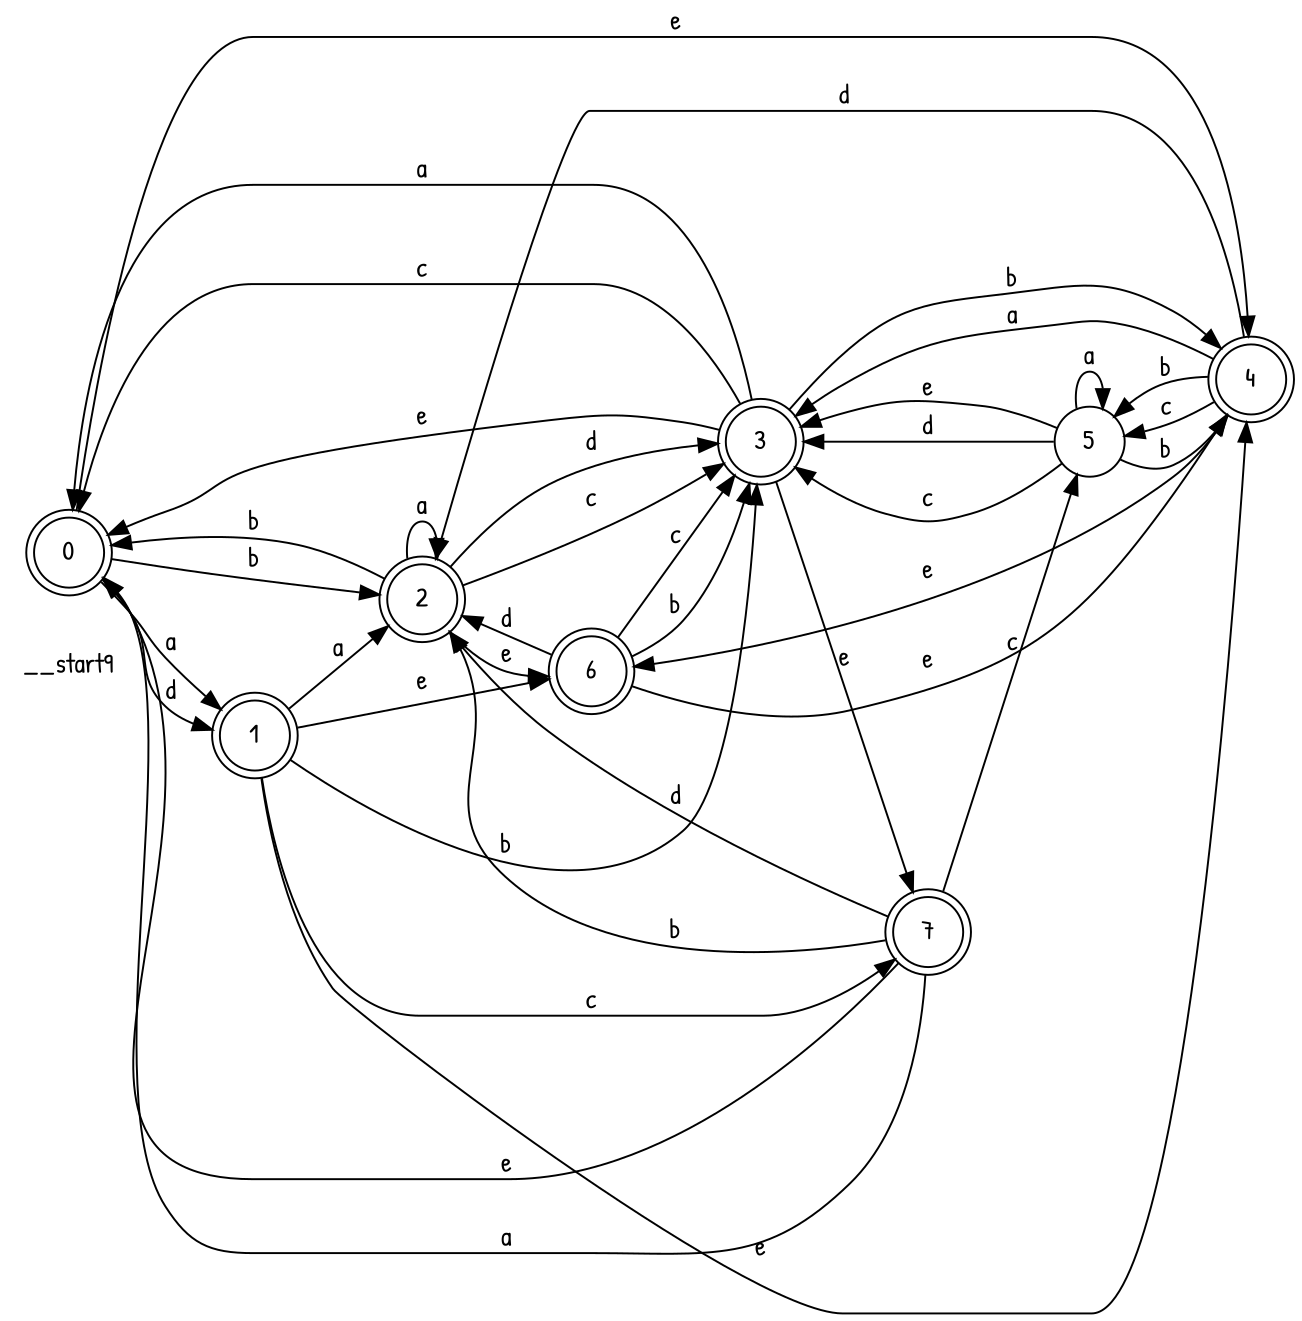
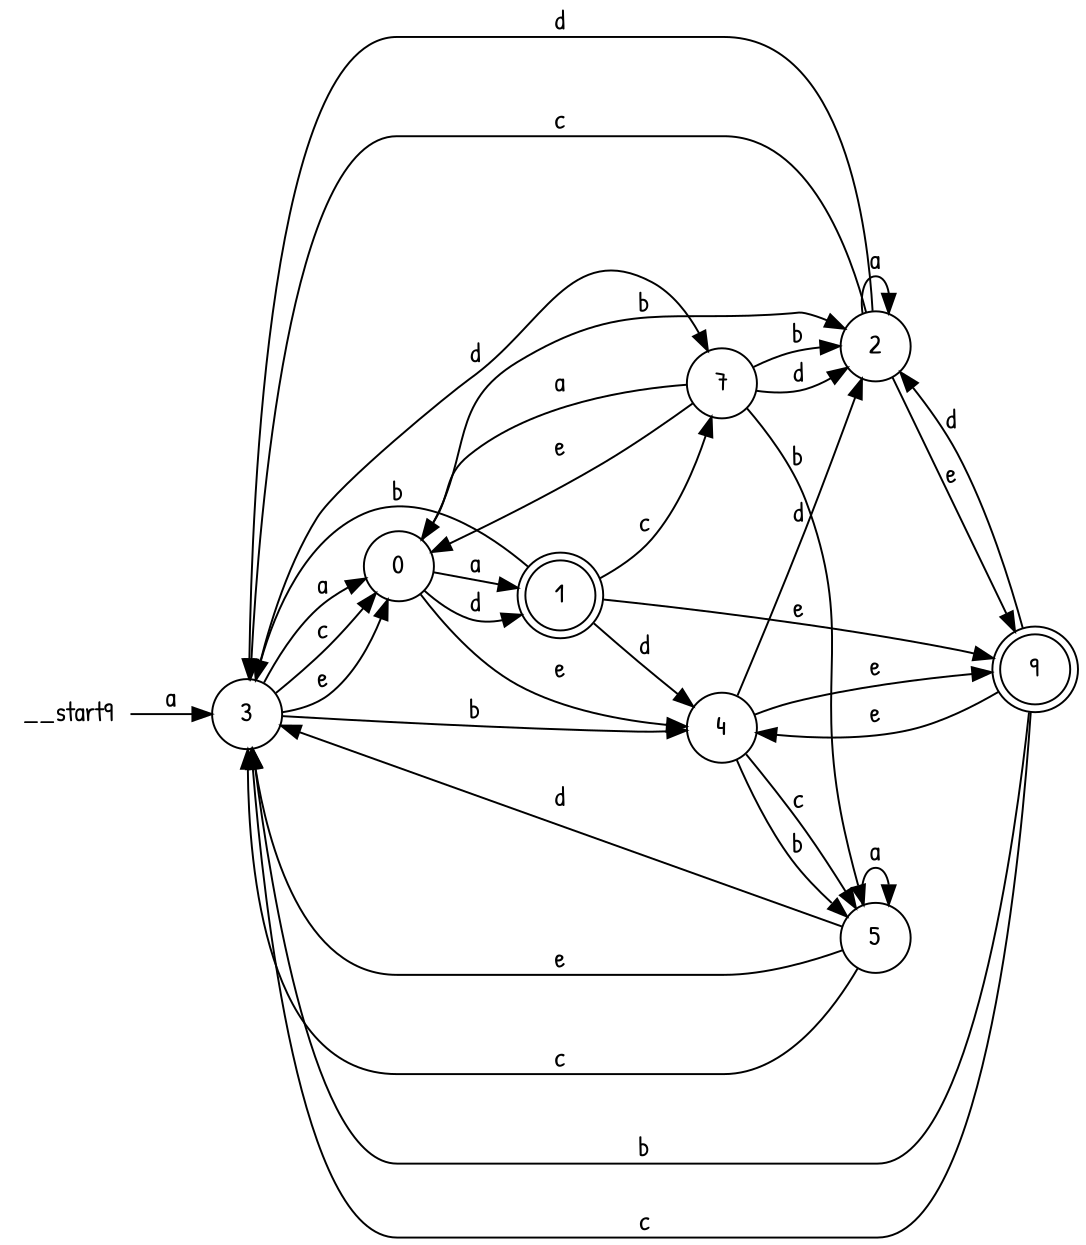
(1008, 330) -> (161, 714)
(1251, 379) -> (722, 728)
(761, 442) -> (247, 714)
(1165, 468) -> none
(261, 539) -> none
(69, 553) -> (399, 566)
(422, 599) -> (876, 346)
(1013, 643) -> (799, 458)
(844, 659) -> (476, 355)
(592, 671) -> (1035, 669)
(331, 674) -> none
(928, 932) -> (722, 383)
(761, 1248) -> (645, 647)
